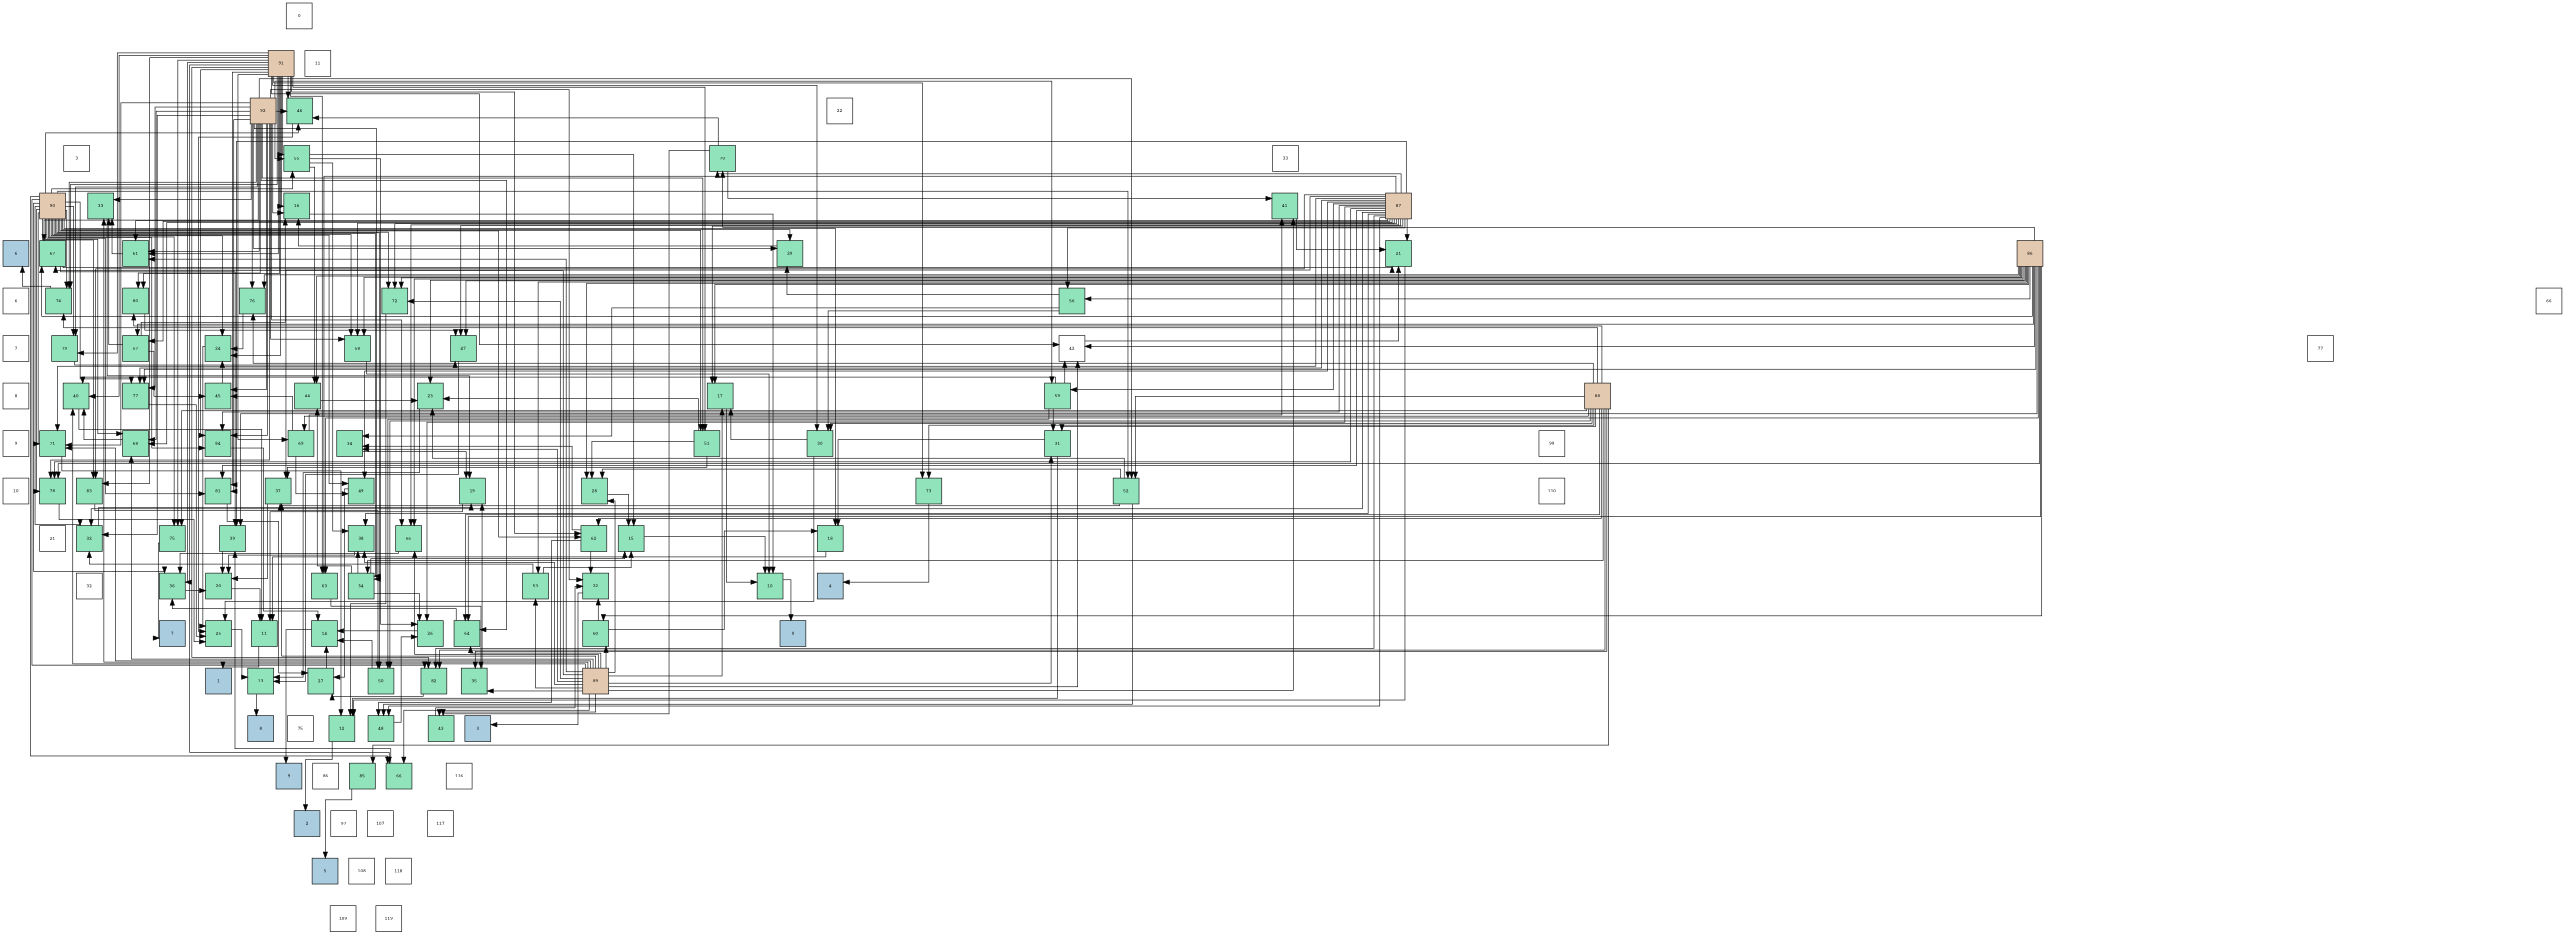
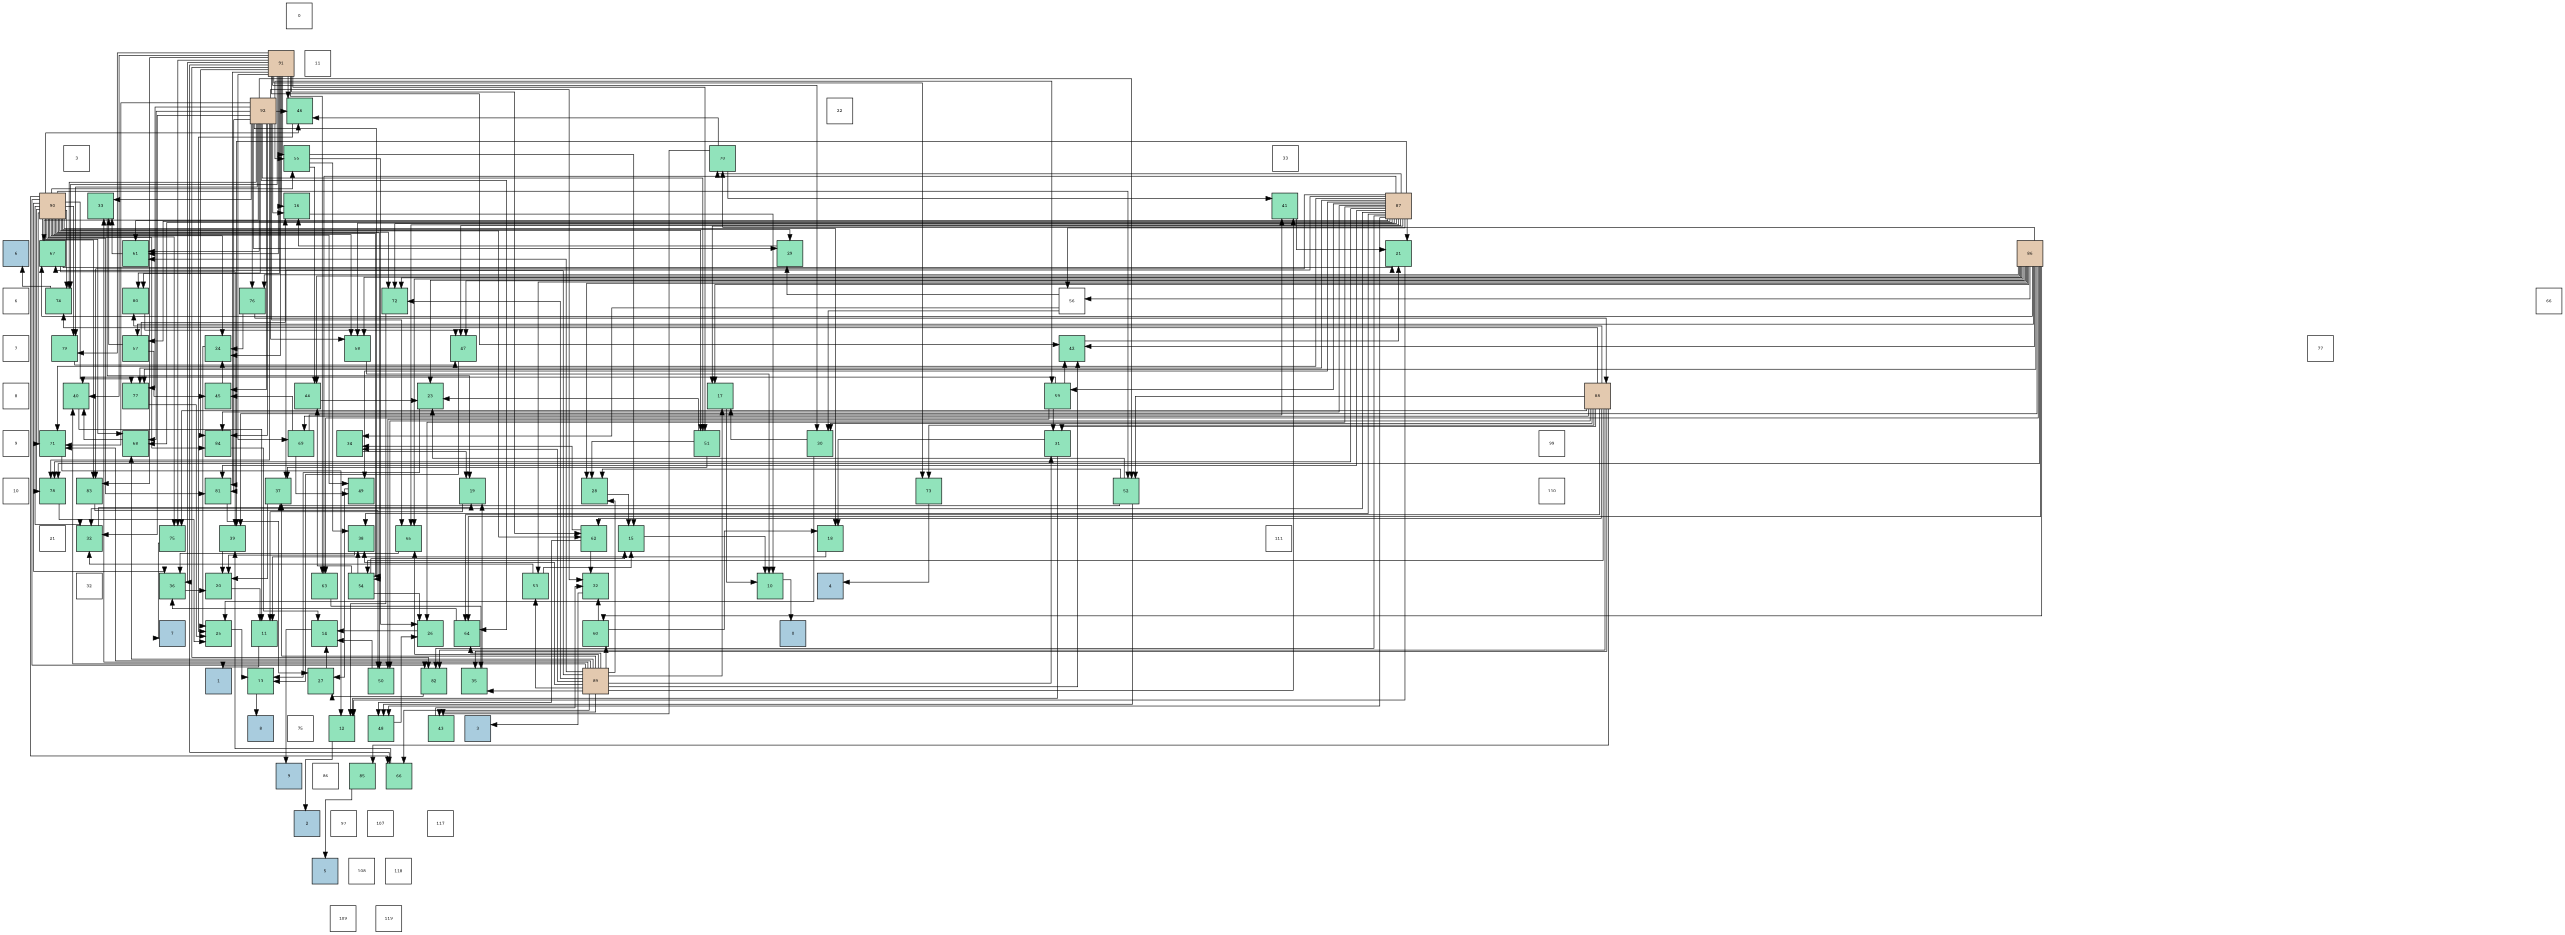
(1072, 301) -> (1072, 301)
(1072, 349) -> (1072, 349)
(912, 363) -> (958, 318)
none -> (1279, 539)
(459, 776) -> none
